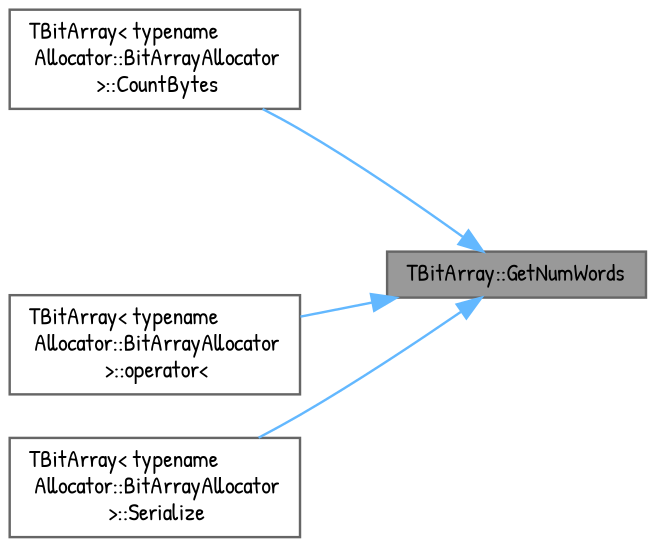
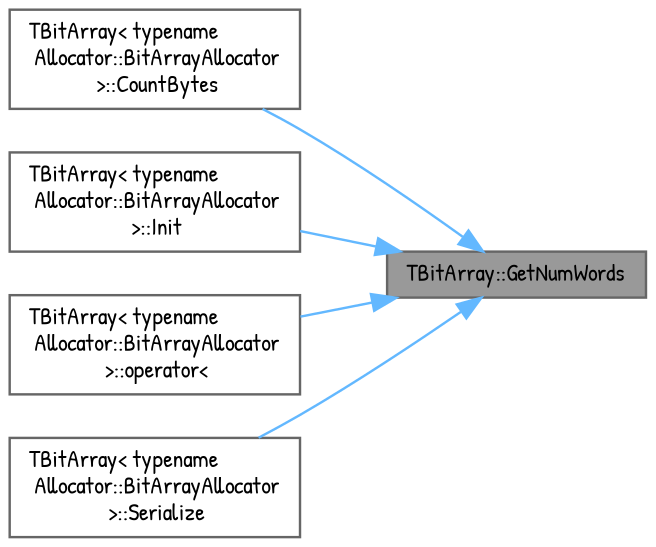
none -> (155, 202)
